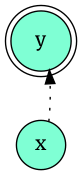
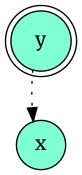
(50, 103) -> (32, 89)
